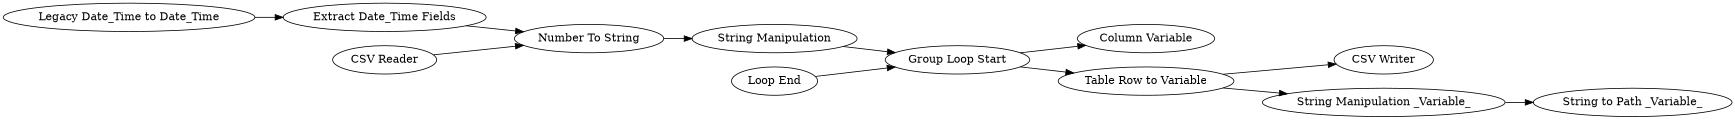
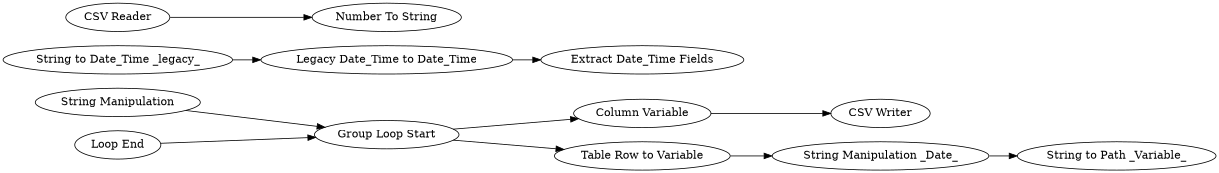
(491, 28) -> none
(674, 39) -> none
none -> (118, 60)
(1276, 70) -> (767, 113)
(1384, 102) -> (881, 156)
